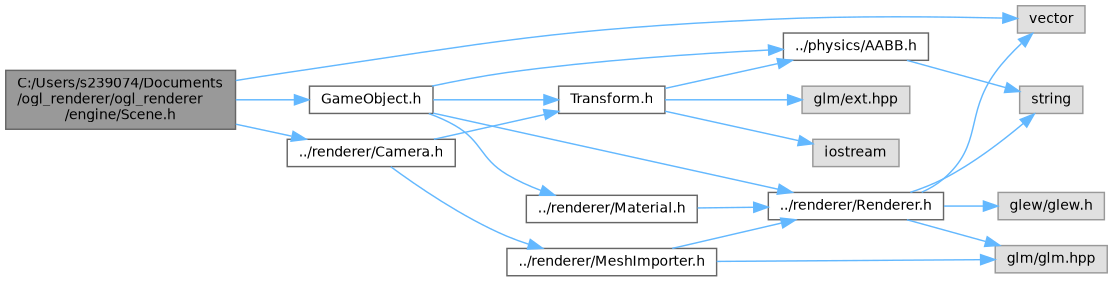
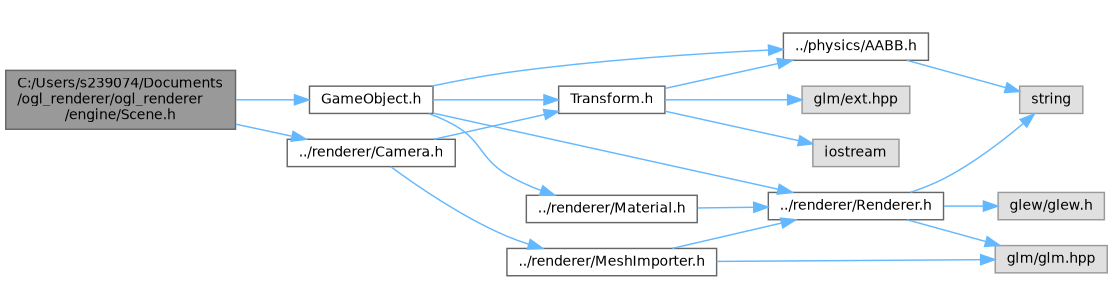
(1051, 19) -> none
